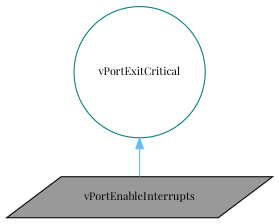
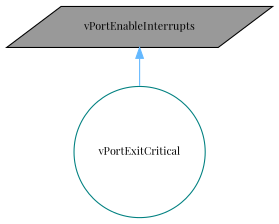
(140, 163) -> (140, 72)
